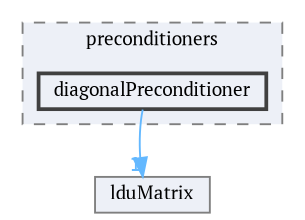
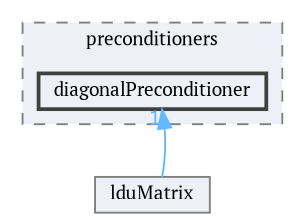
(140, 136) -> (165, 153)
